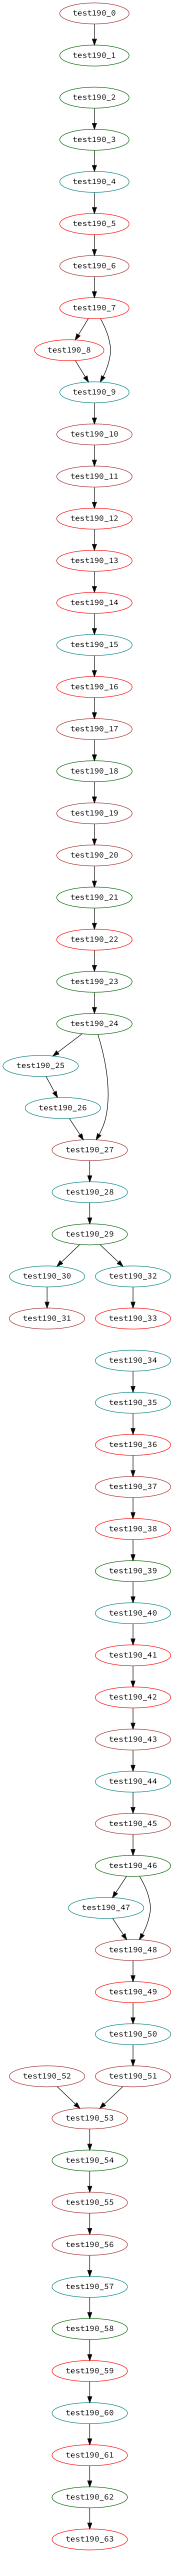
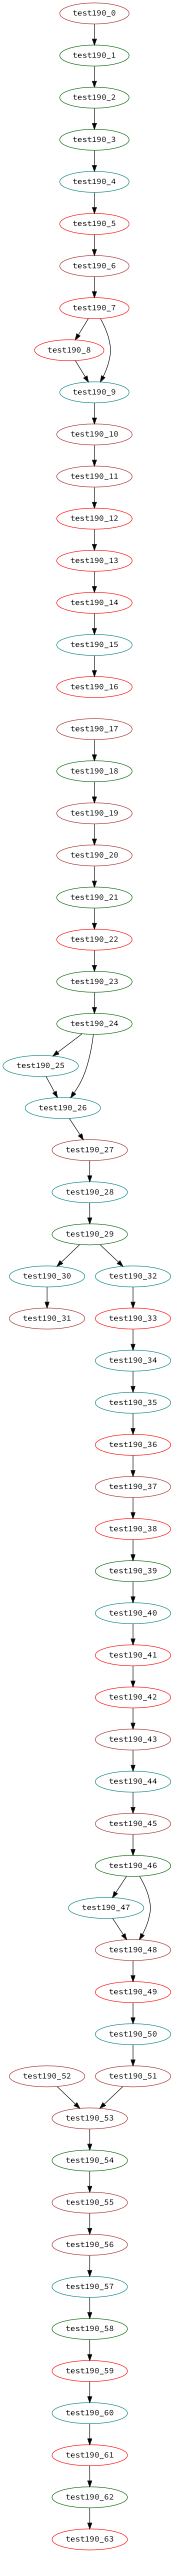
none -> (94, 74)
(94, 705) -> none
(108, 1085) -> (87, 1065)
none -> (133, 1337)
